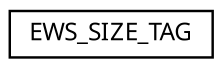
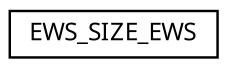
(111, 34) -> (114, 34)
